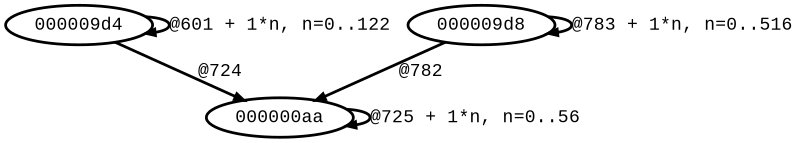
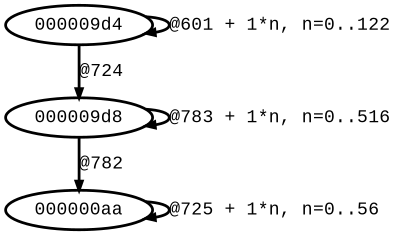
(175, 69) -> (79, 67)
